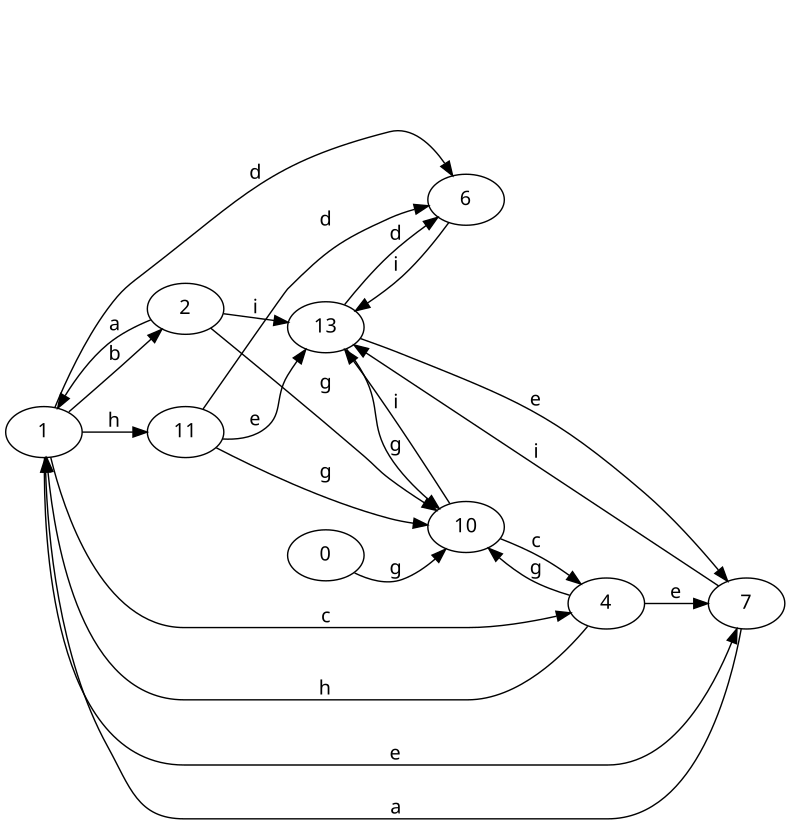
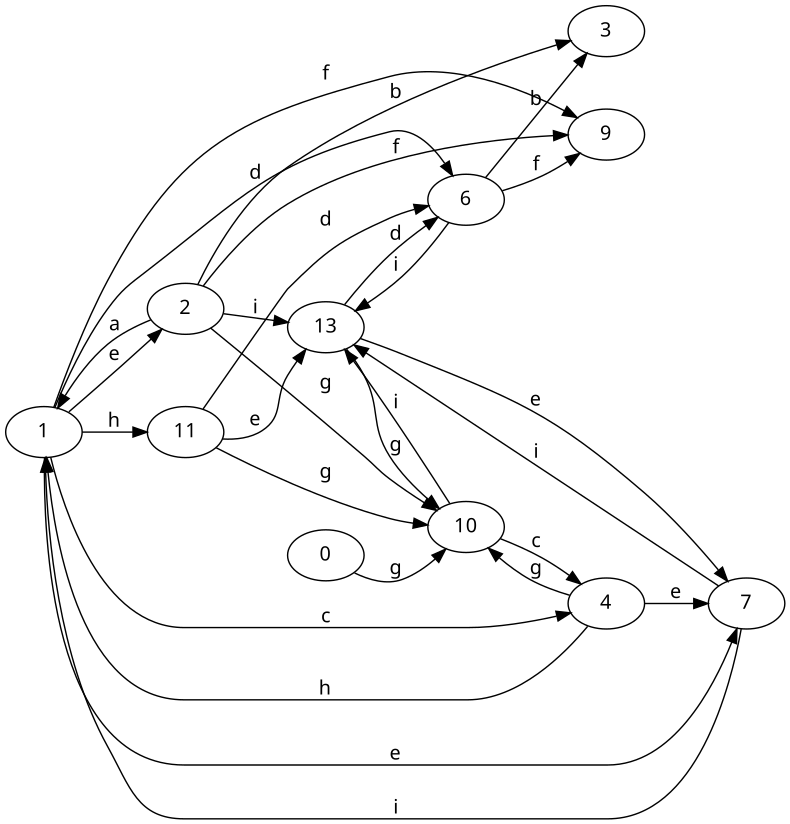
none -> (606, 31)
none -> (606, 135)
(115, 355) -> (115, 355)
(396, 808) -> (396, 808)
